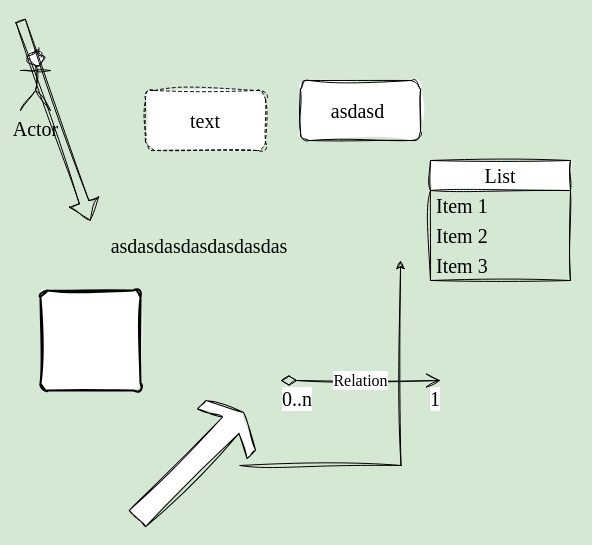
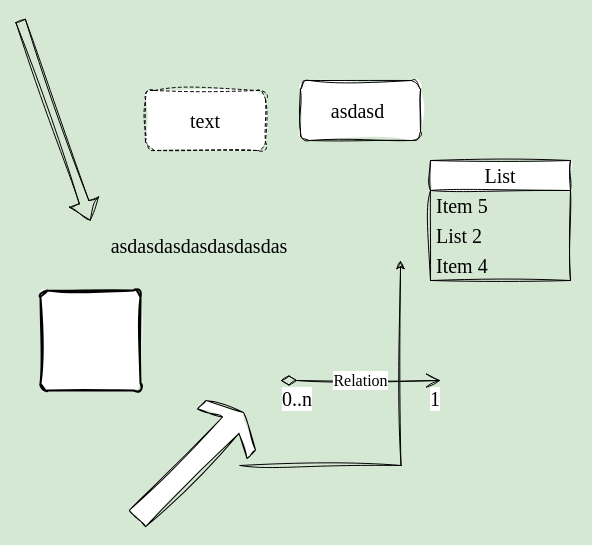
(36, 81) -> none
(468, 206) -> (468, 206)
(468, 236) -> (465, 236)
(468, 266) -> (468, 266)
